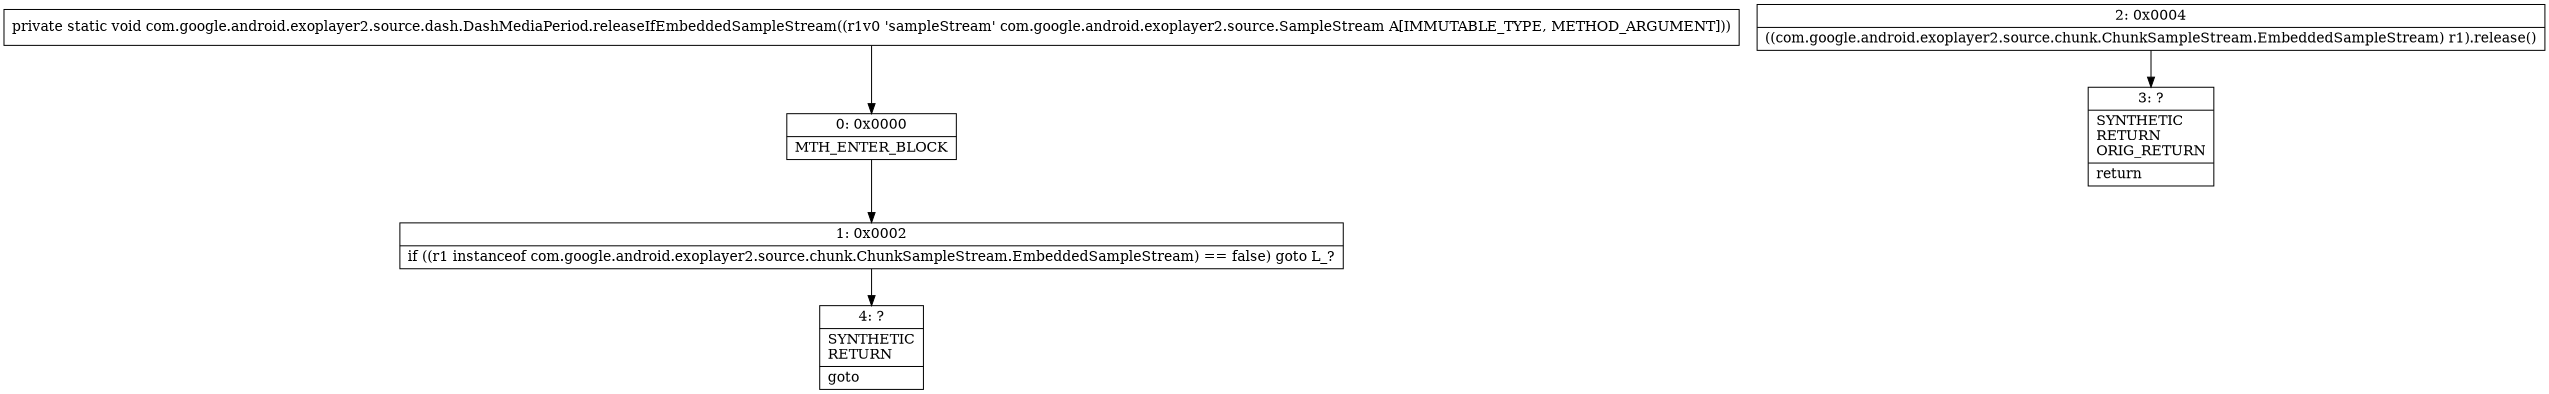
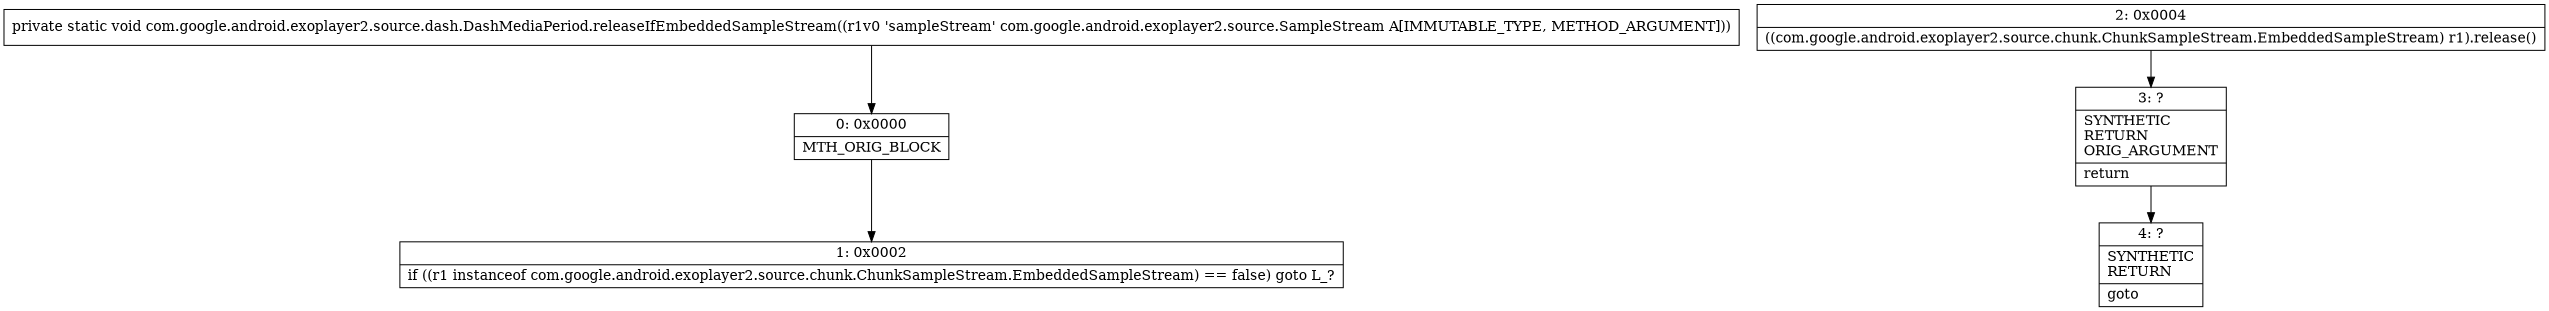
(872, 148) -> (872, 148)
(2151, 151) -> (2151, 151)
(872, 282) -> (2151, 199)
